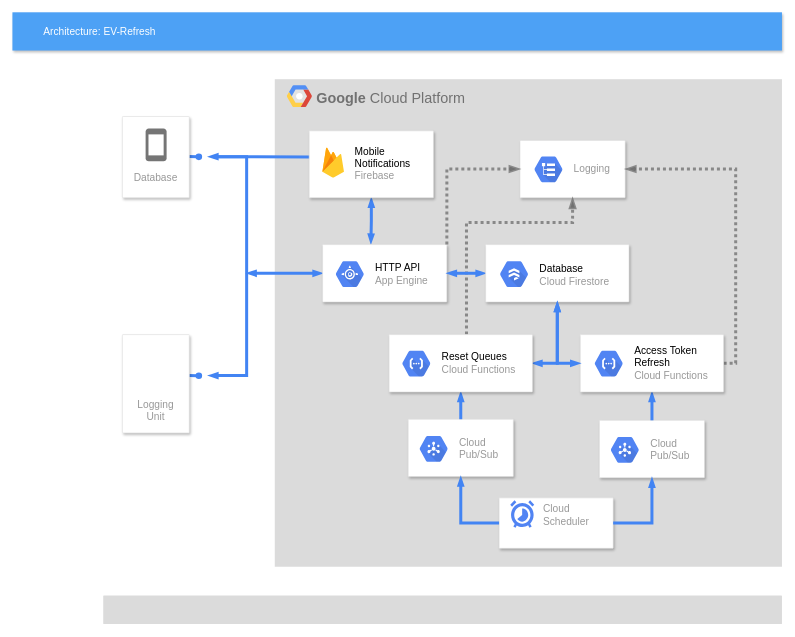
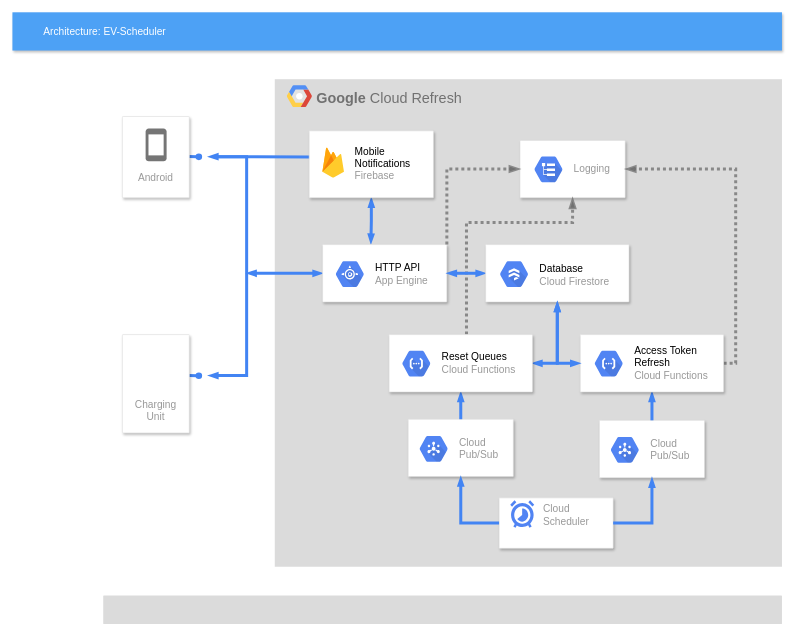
(108, 33) -> (112, 33)
(392, 98) -> (390, 98)
(156, 172) -> (156, 178)
(156, 411) -> (156, 411)
